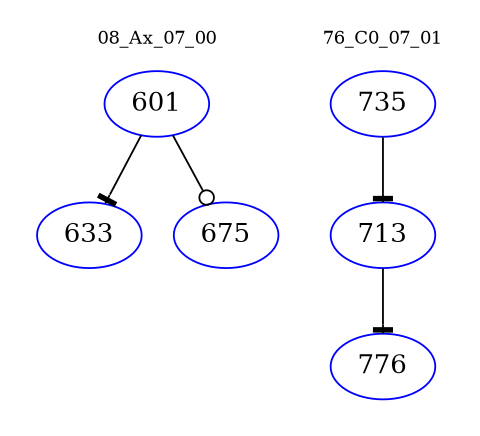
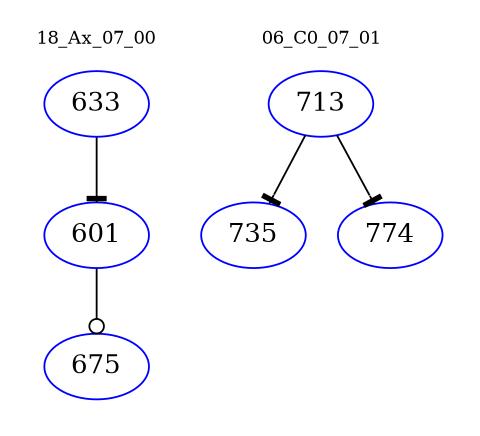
(158, 39) -> (97, 39)
(383, 39) -> (322, 39)
(126, 165) -> (97, 165)
(383, 165) -> (290, 165)
(383, 367) -> (390, 235)
